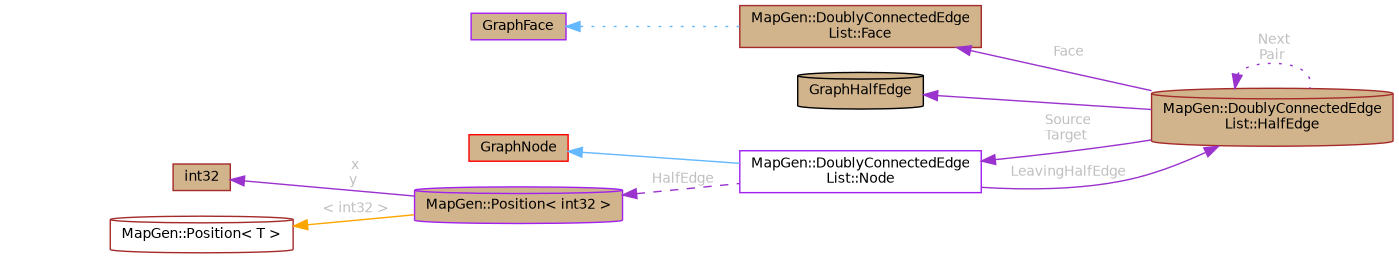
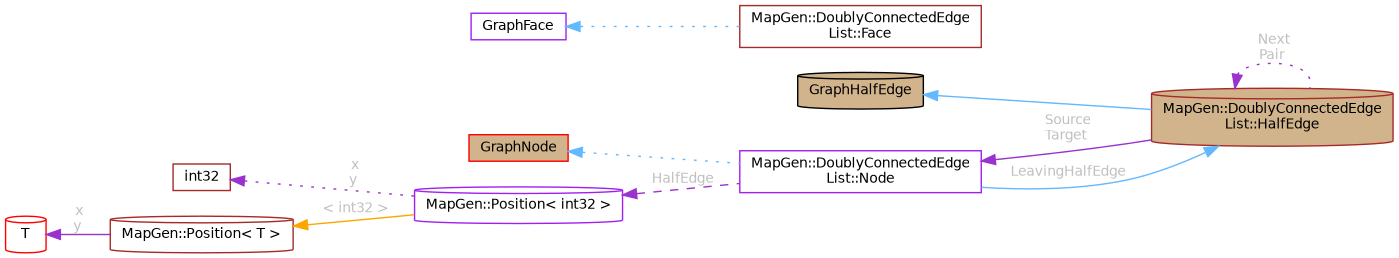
(519, 27) -> (519, 27)
(861, 27) -> (861, 27)
(1061, 71) -> none
(1045, 103) -> (1045, 103)
(661, 158) -> (661, 158)
(202, 177) -> (202, 177)
(1096, 185) -> (1096, 185)
(329, 188) -> (329, 188)
(519, 205) -> (519, 205)
none -> (26, 234)
